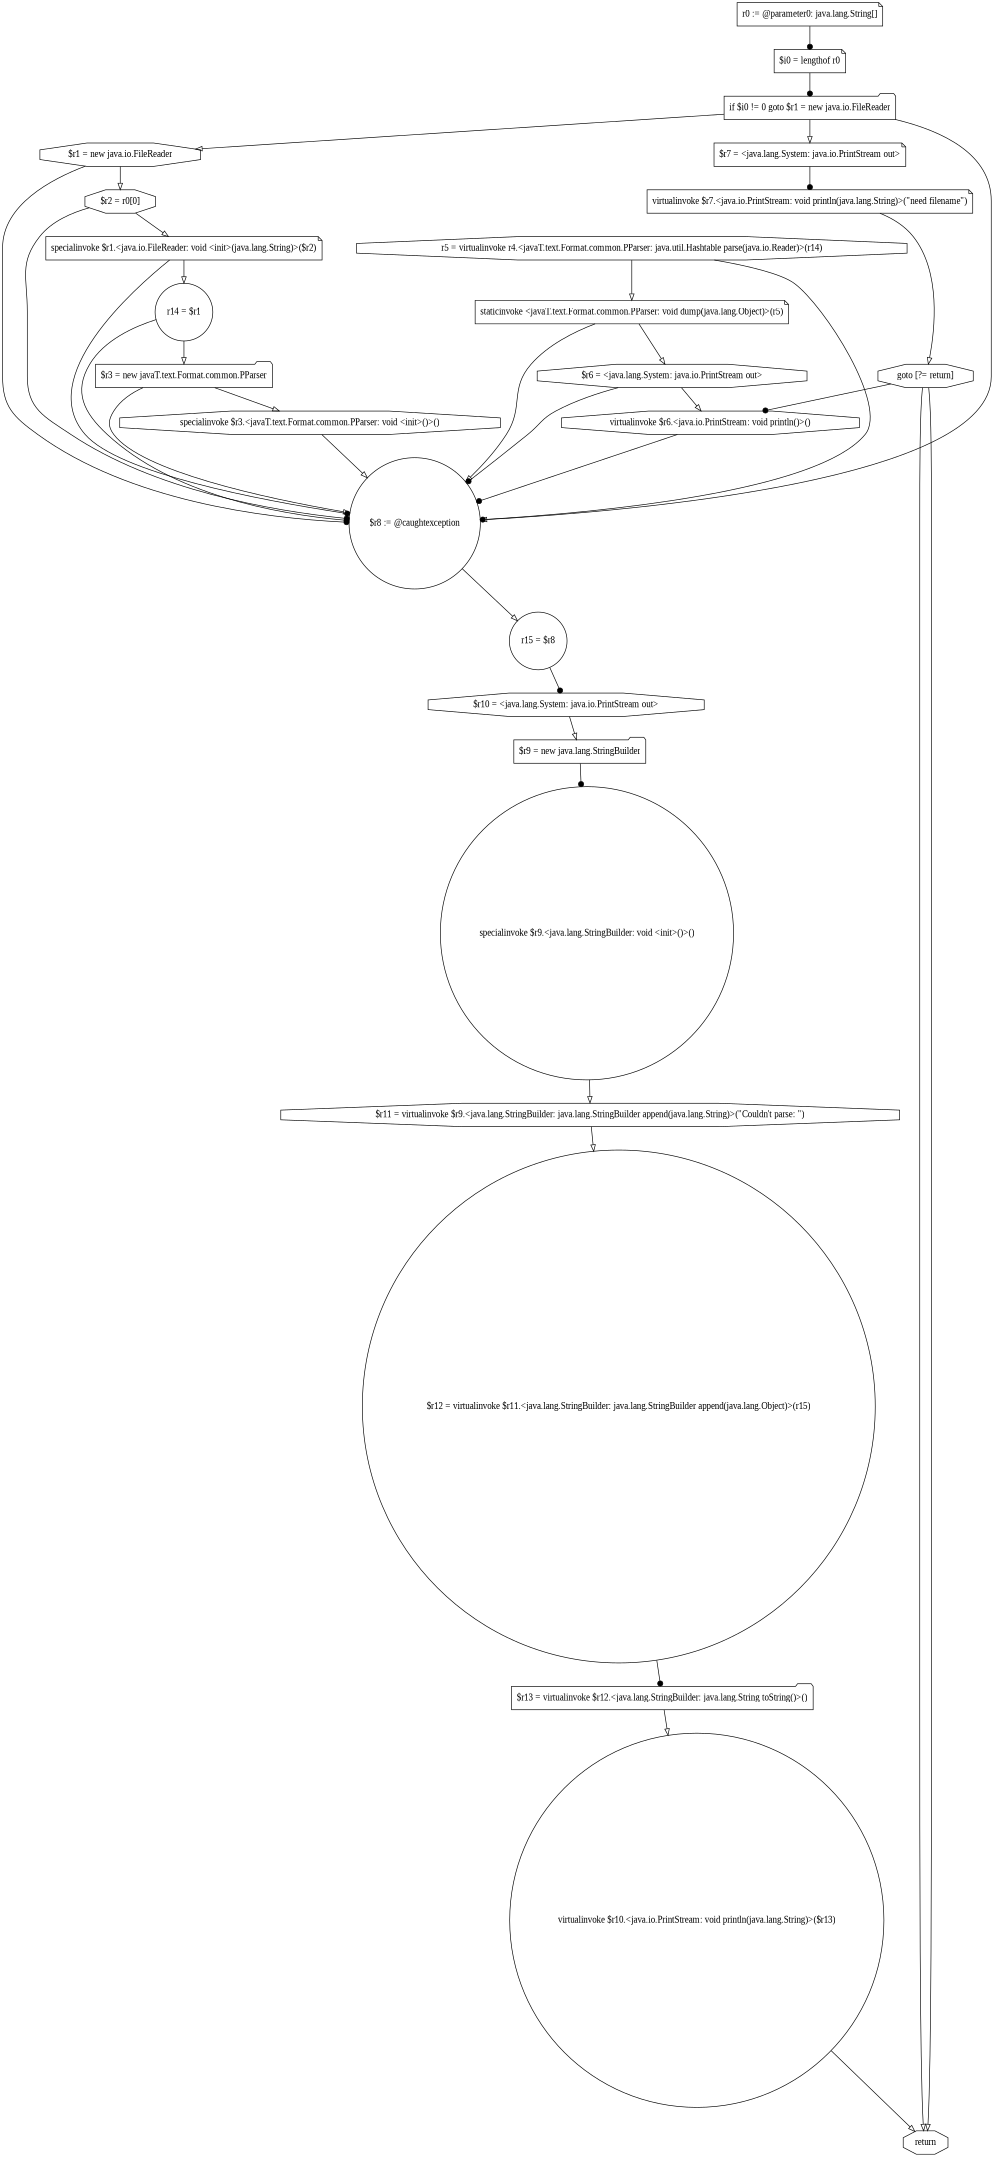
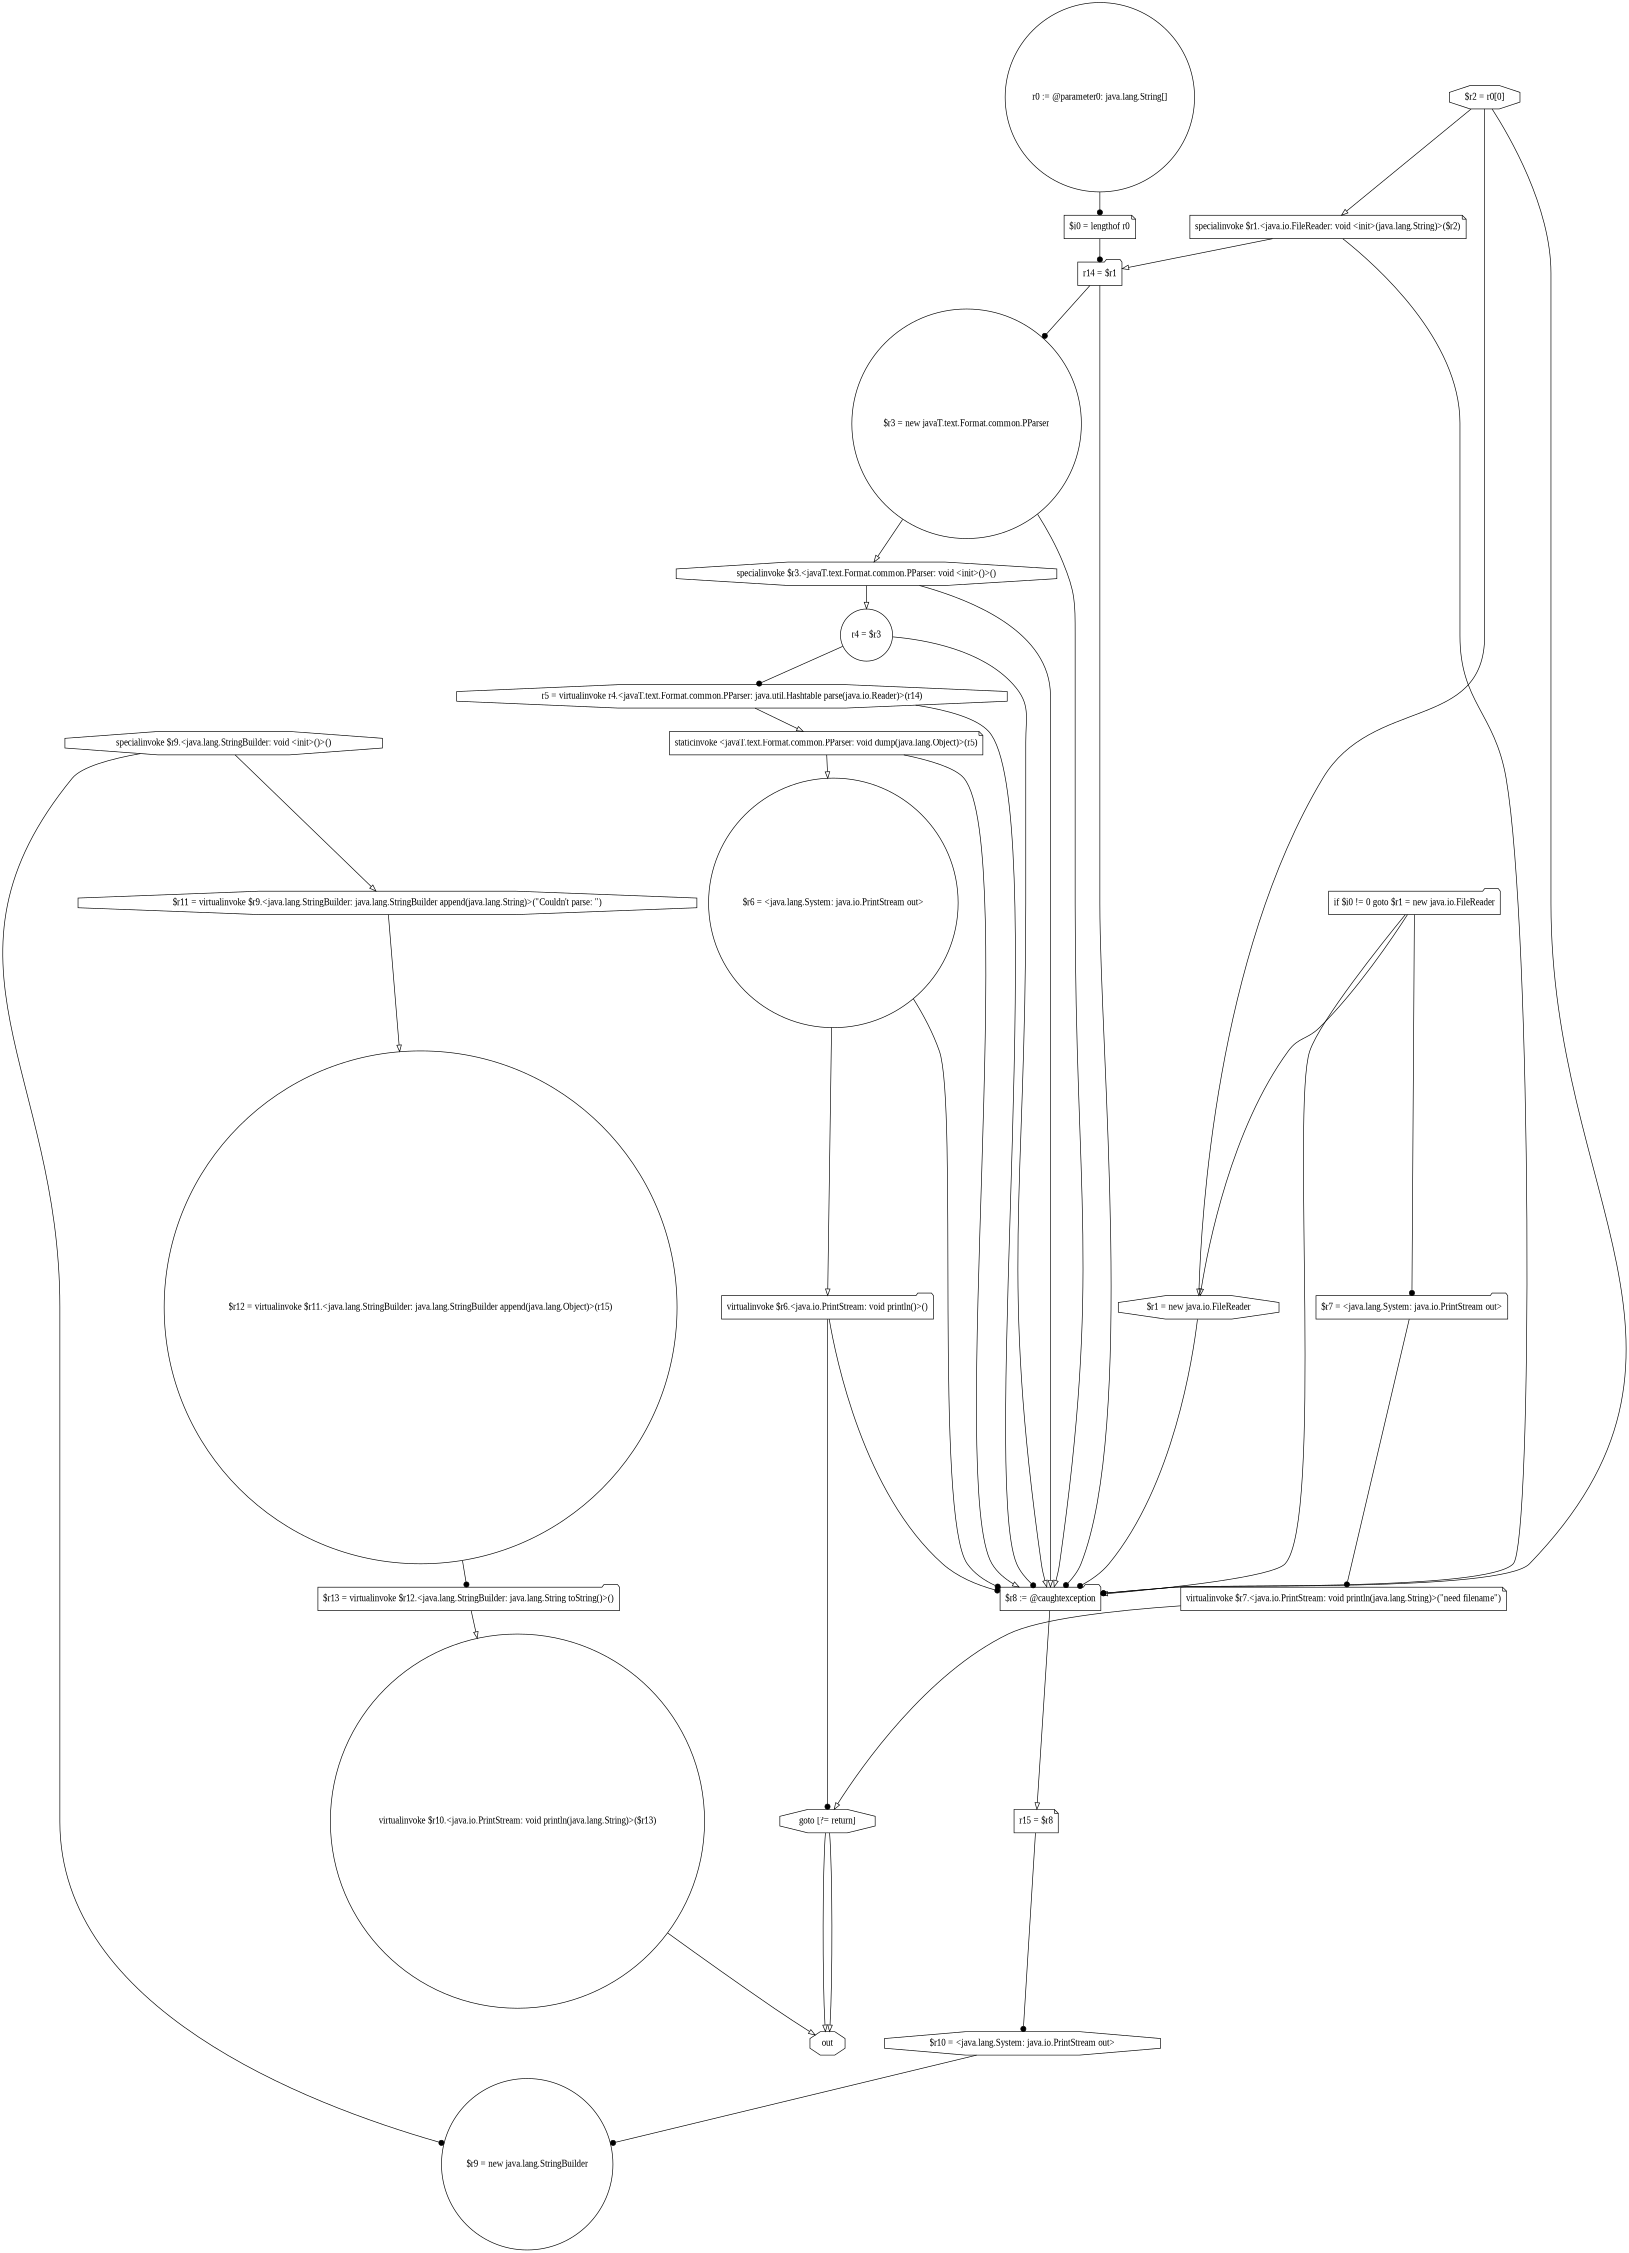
(810, 14) -> (1100, 97)
(810, 82) -> (1100, 248)
(810, 128) -> (1413, 1102)
(810, 155) -> (1412, 1307)
(120, 175) -> (1413, 716)
(184, 312) -> (1100, 274)
(184, 349) -> (1068, 310)
(184, 376) -> (967, 424)
(672, 376) -> (833, 903)
(829, 397) -> (828, 1562)
(710, 423) -> (828, 1307)
(415, 523) -> (1050, 1599)
none -> (867, 635)
(538, 641) -> (1036, 1821)
(572, 725) -> (796, 2099)
(580, 752) -> (527, 2164)
(581, 772) -> (60, 1517)
(587, 933) -> (224, 743)
(926, 2143) -> (828, 2043)
